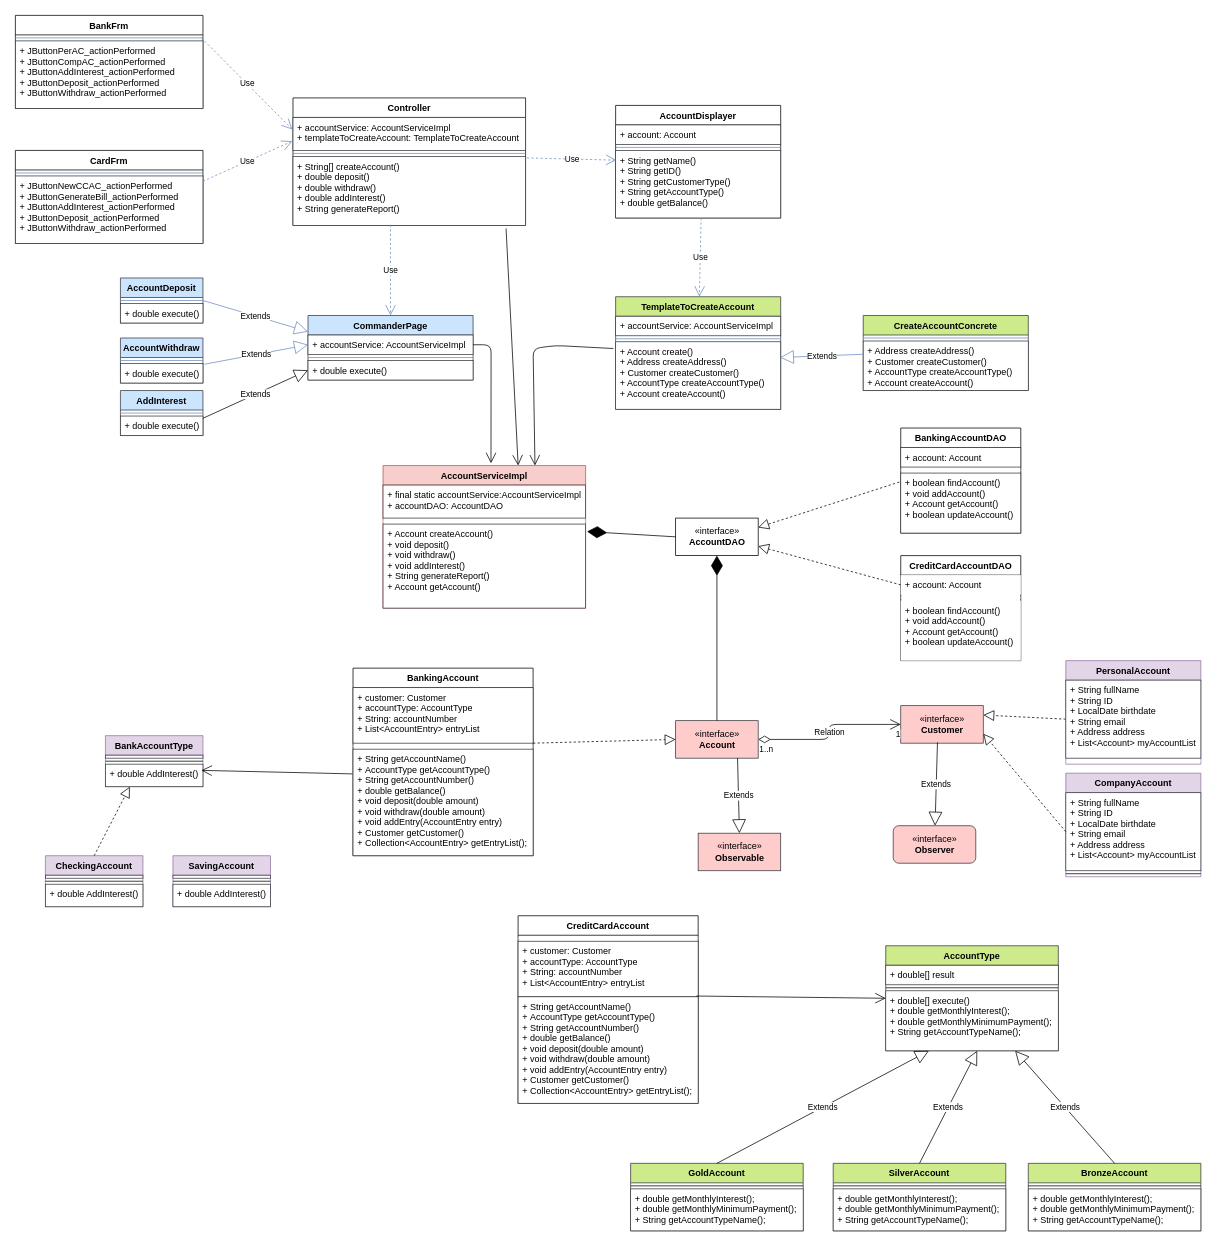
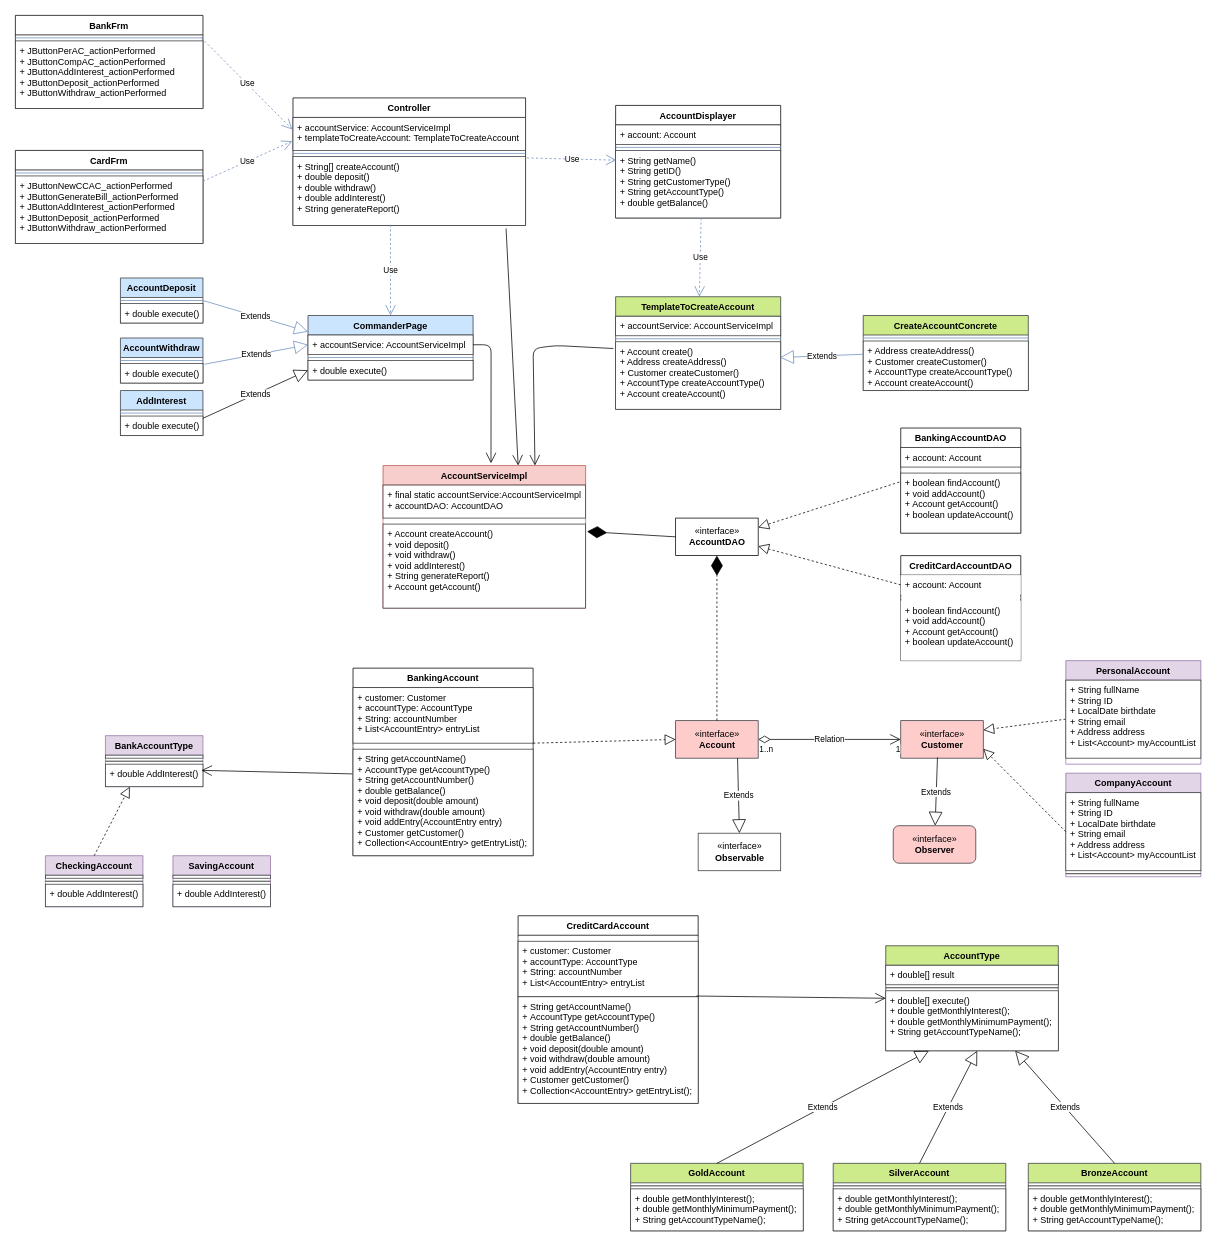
(717, 647) -> (717, 647)
(942, 724) -> (942, 739)
(739, 852) -> (739, 852)
